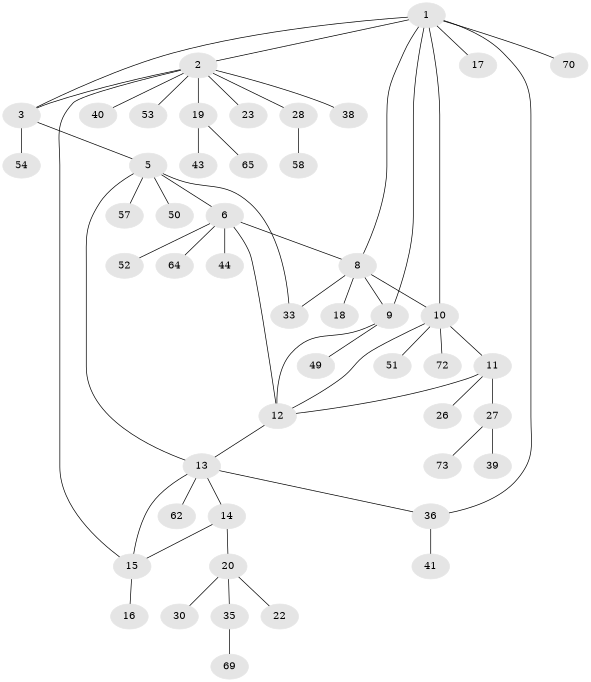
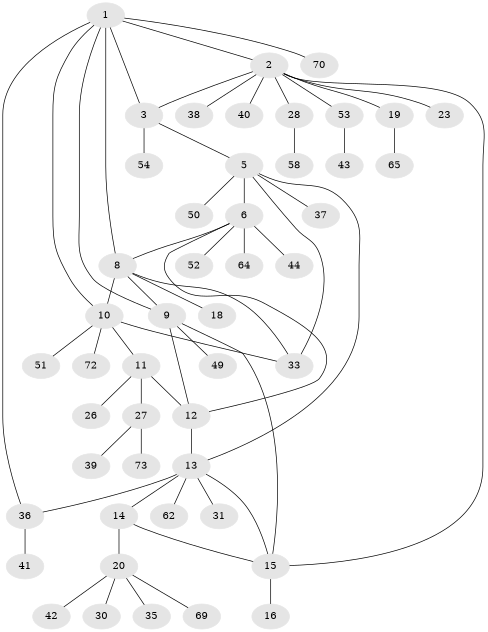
(478, 65) -> none
(198, 141) -> (344, 141)
(125, 216) -> (321, 216)
(357, 363) -> (203, 344)
none -> (270, 417)
none -> (219, 516)
(280, 617) -> (51, 617)
(230, 642) -> (160, 591)
